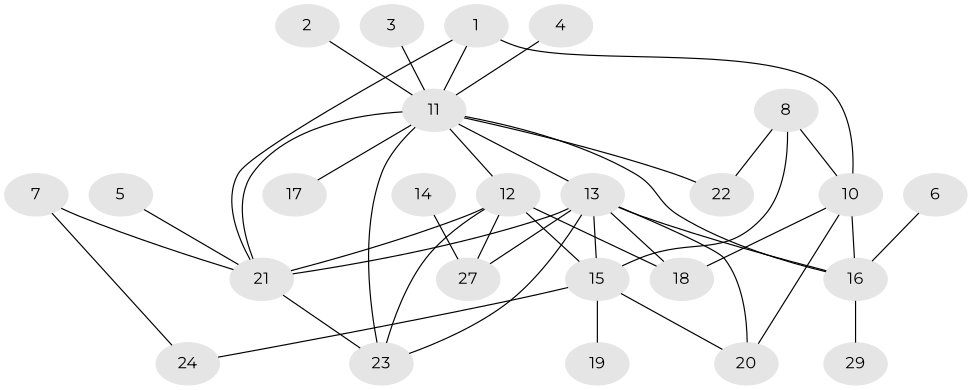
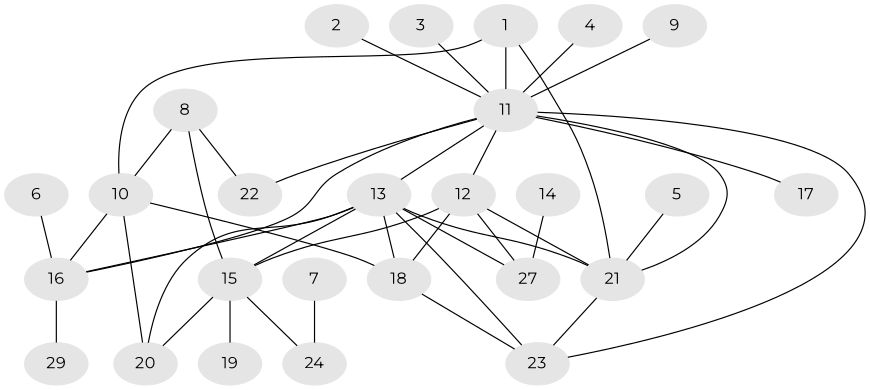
none -> (675, 26)
(146, 241) -> none
(421, 265) -> (468, 322)
